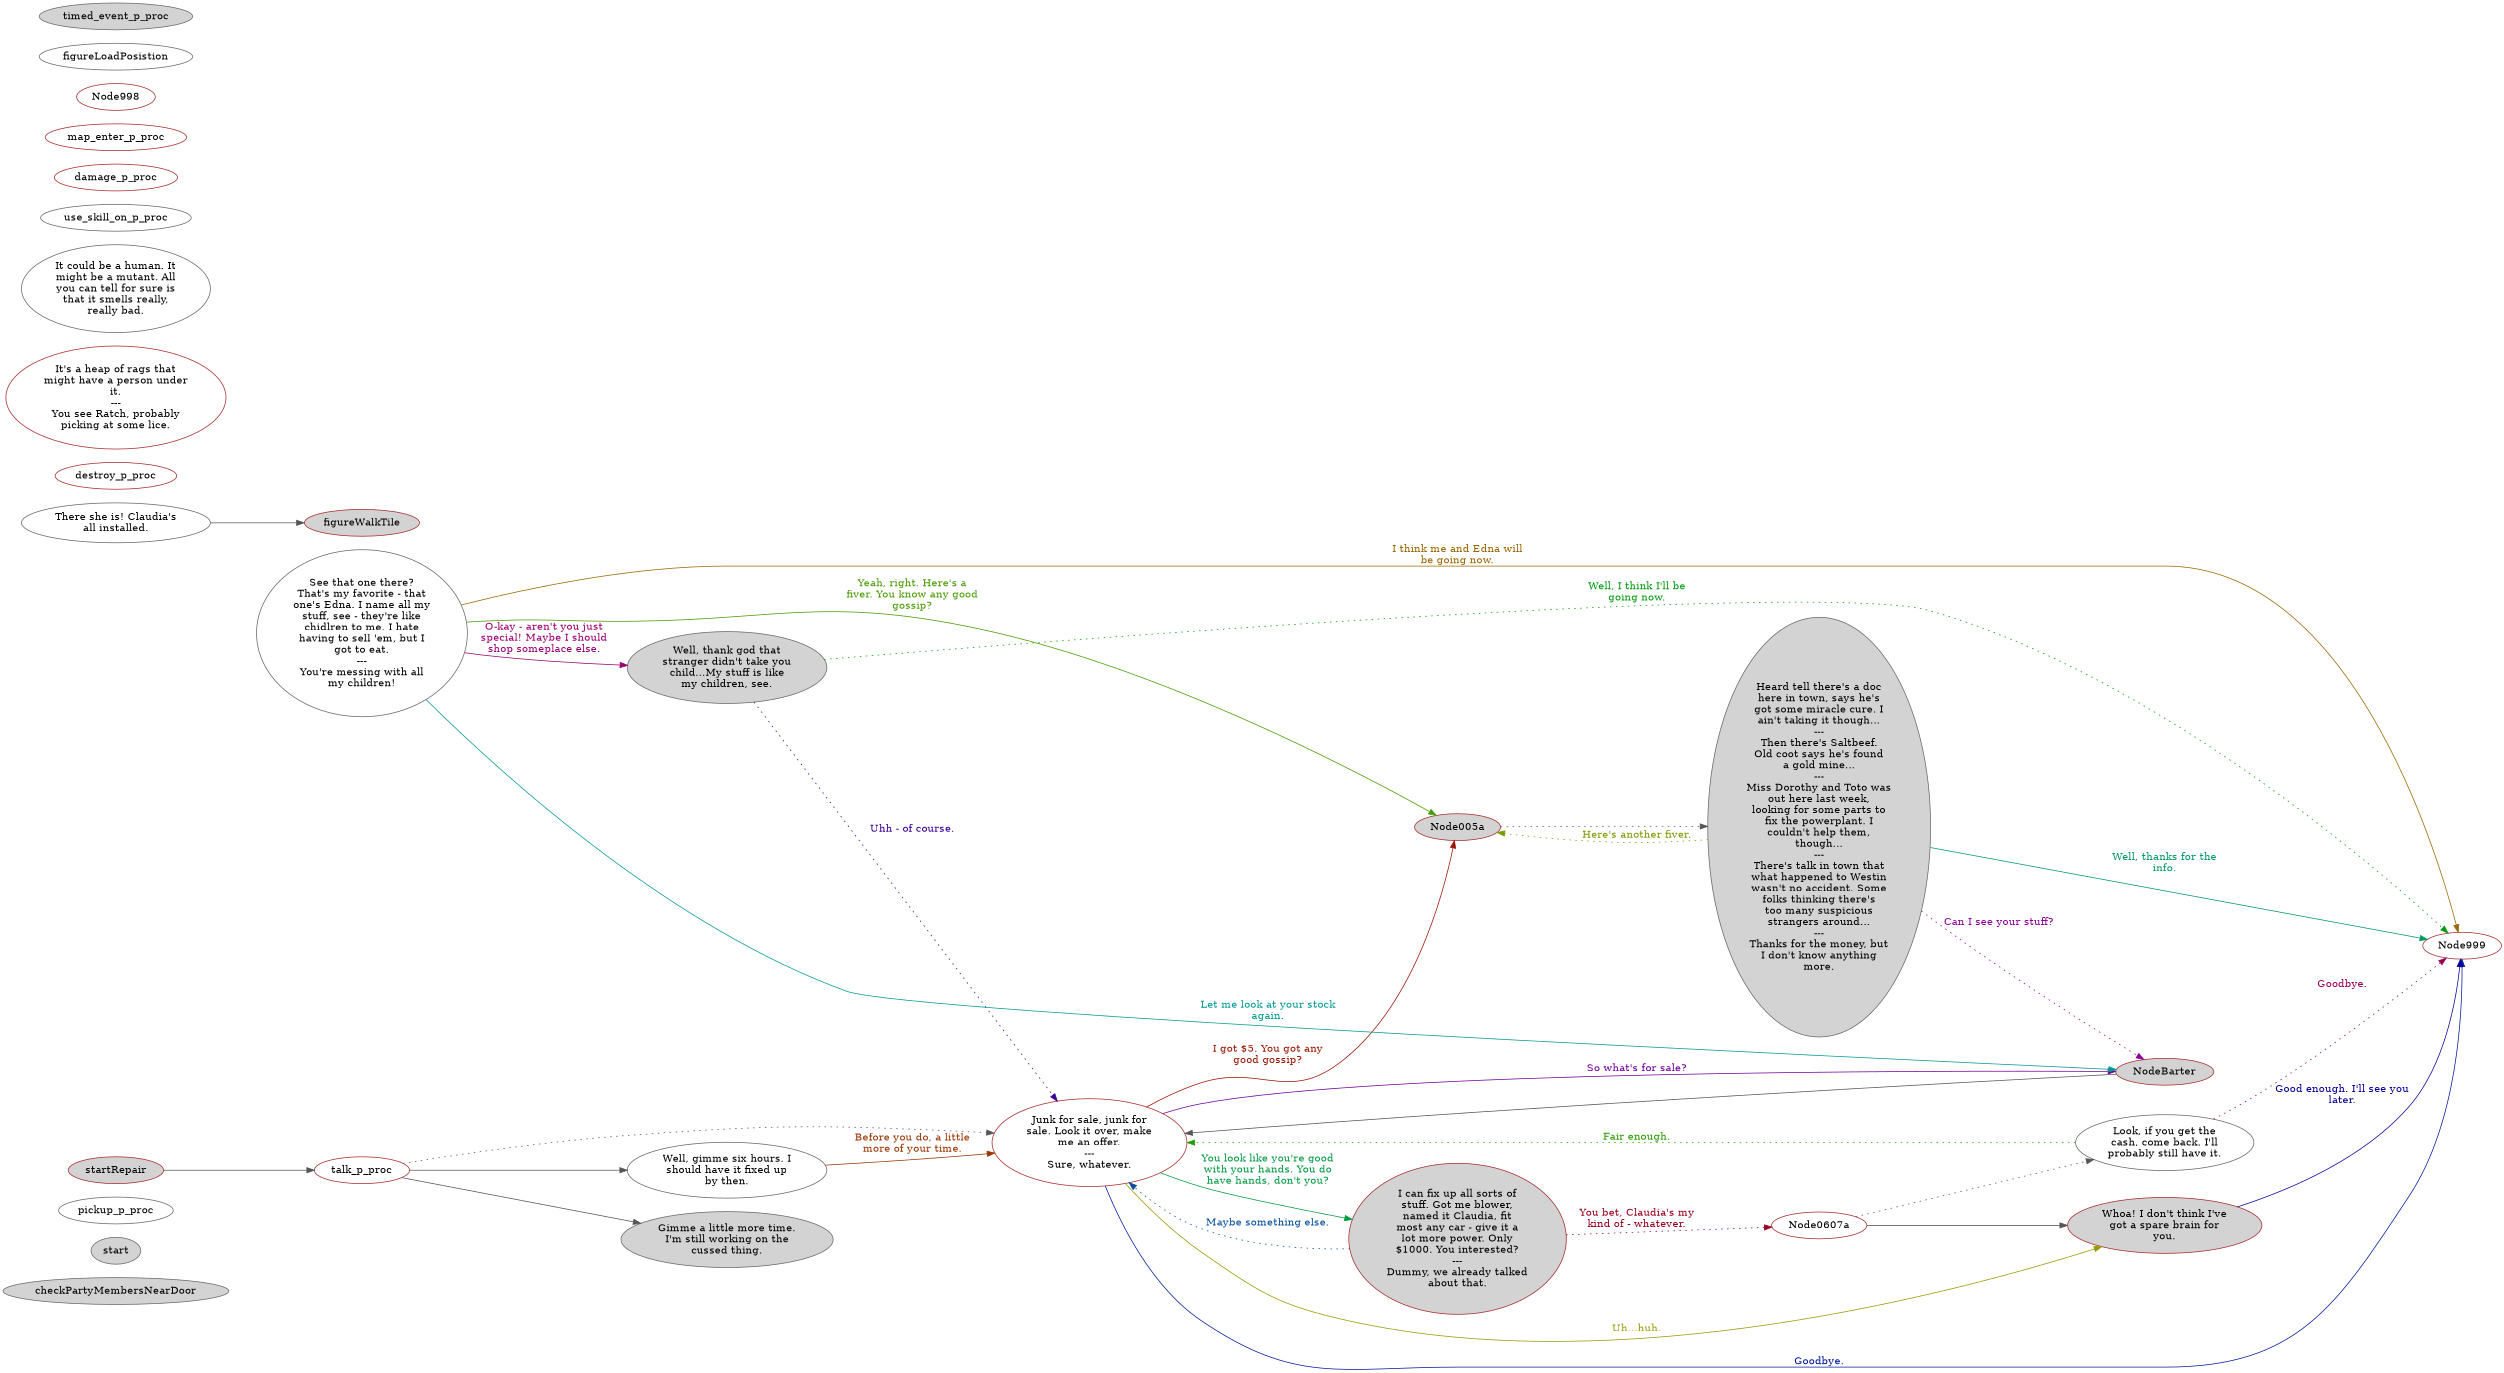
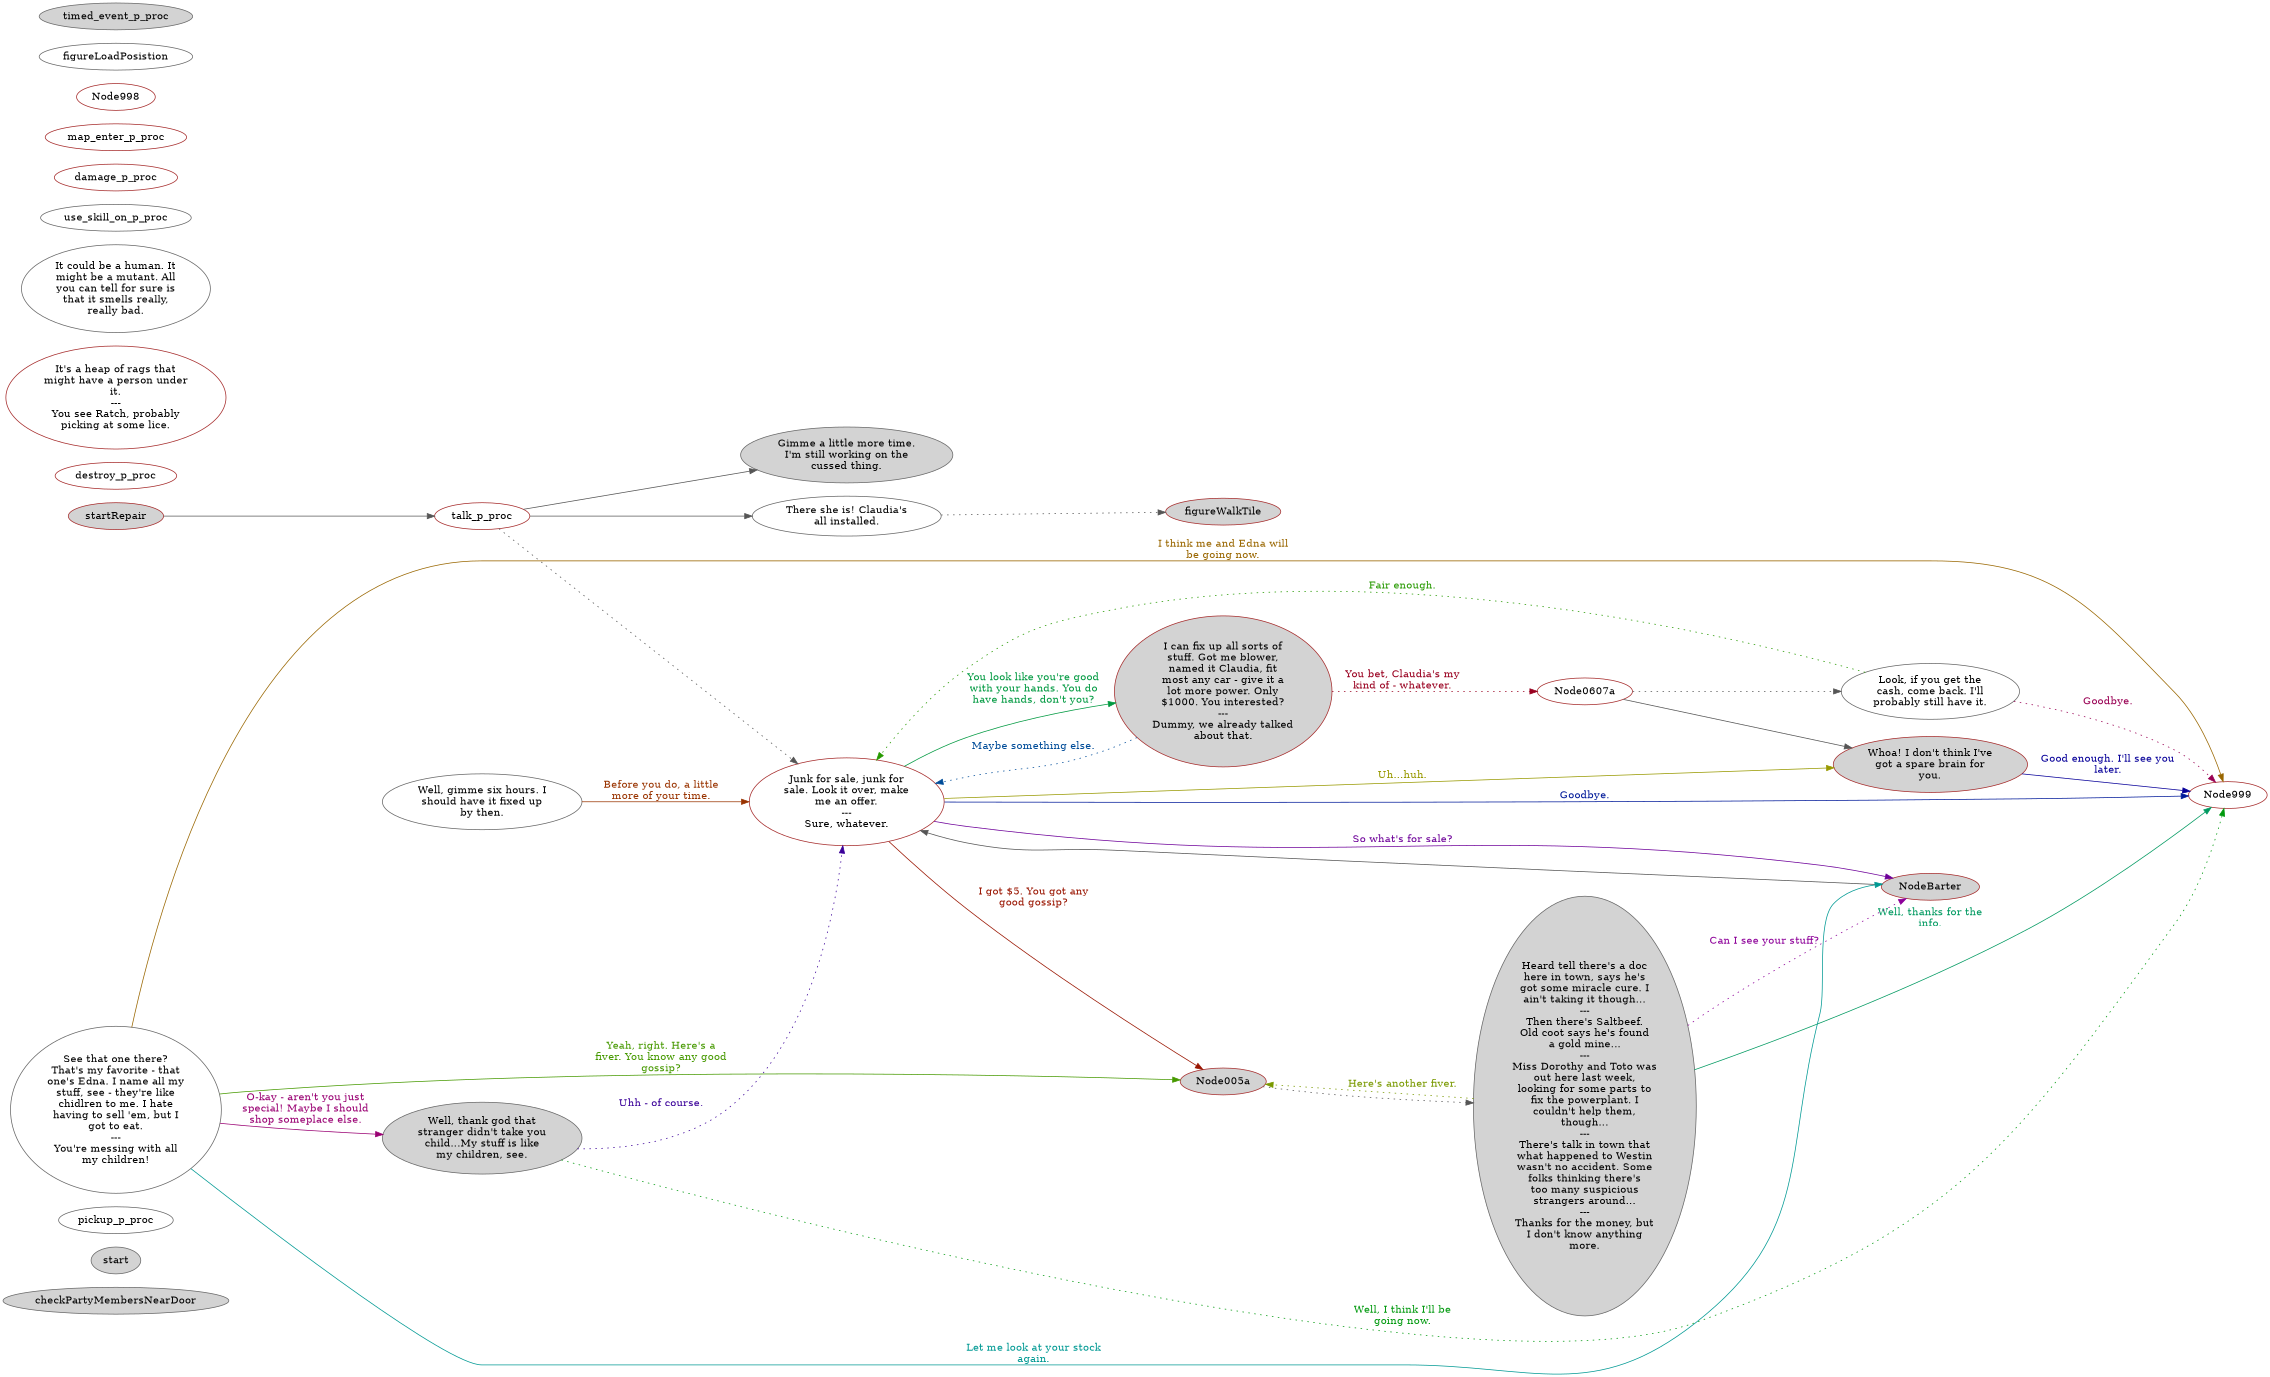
(253, 523) -> (1050, 514)
(515, 1170) -> (637, 516)
